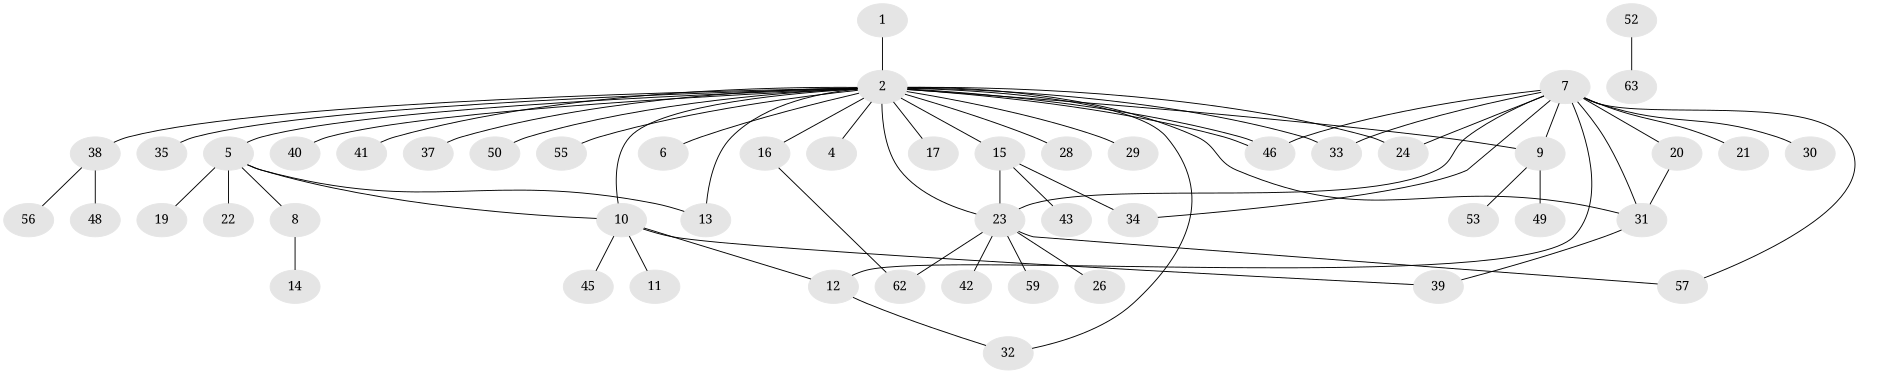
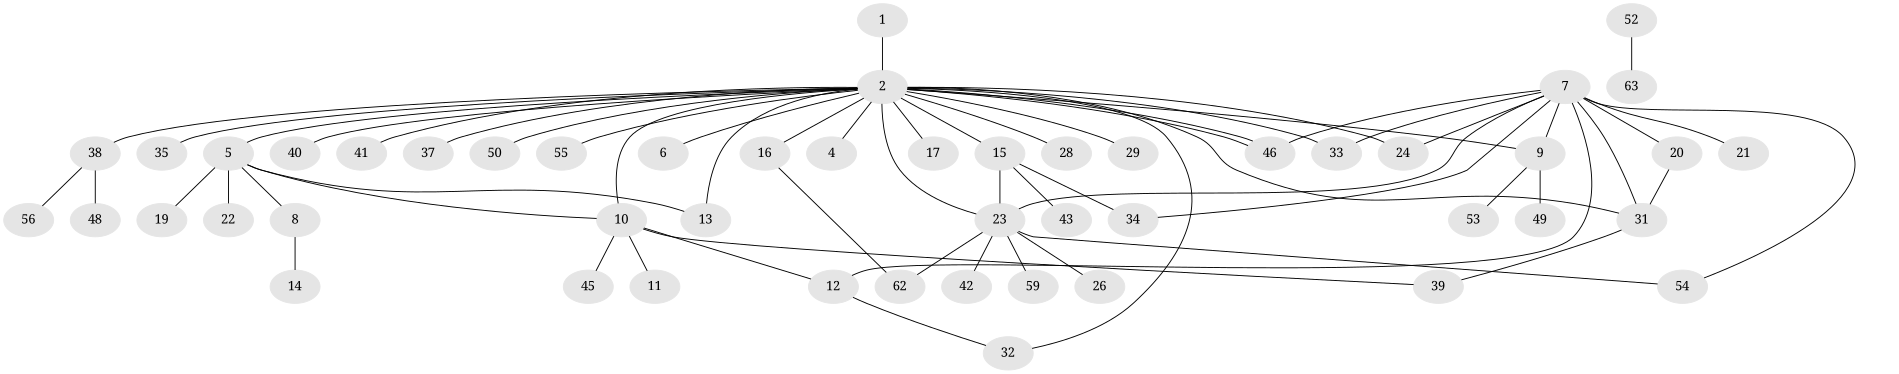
(1810, 154) -> none
(1683, 287) -> (1683, 287)
